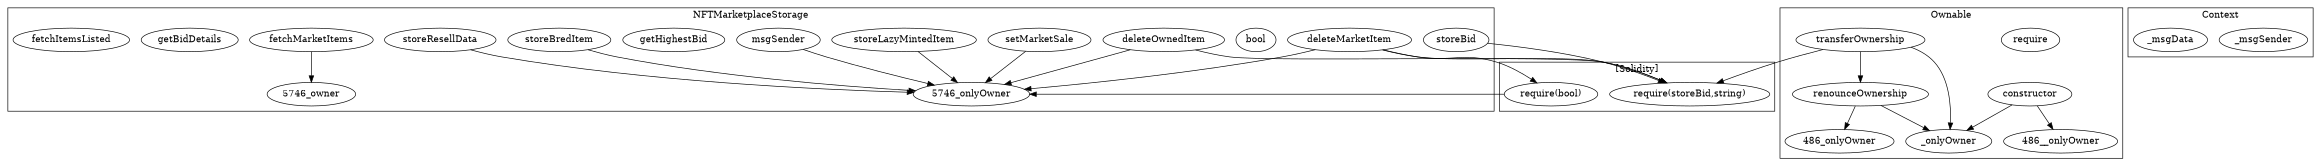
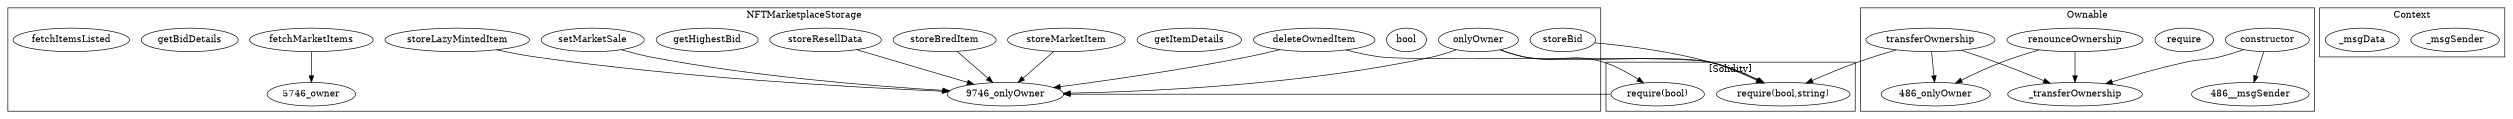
(778, 40) -> (1066, 40)
none -> (1189, 40)
(1350, 40) -> (1478, 40)
(1860, 64) -> (1933, 64)
(971, 94) -> (1005, 94)
(1690, 94) -> (1783, 94)
(1949, 141) -> (2075, 94)
(2061, 141) -> (2250, 94)
